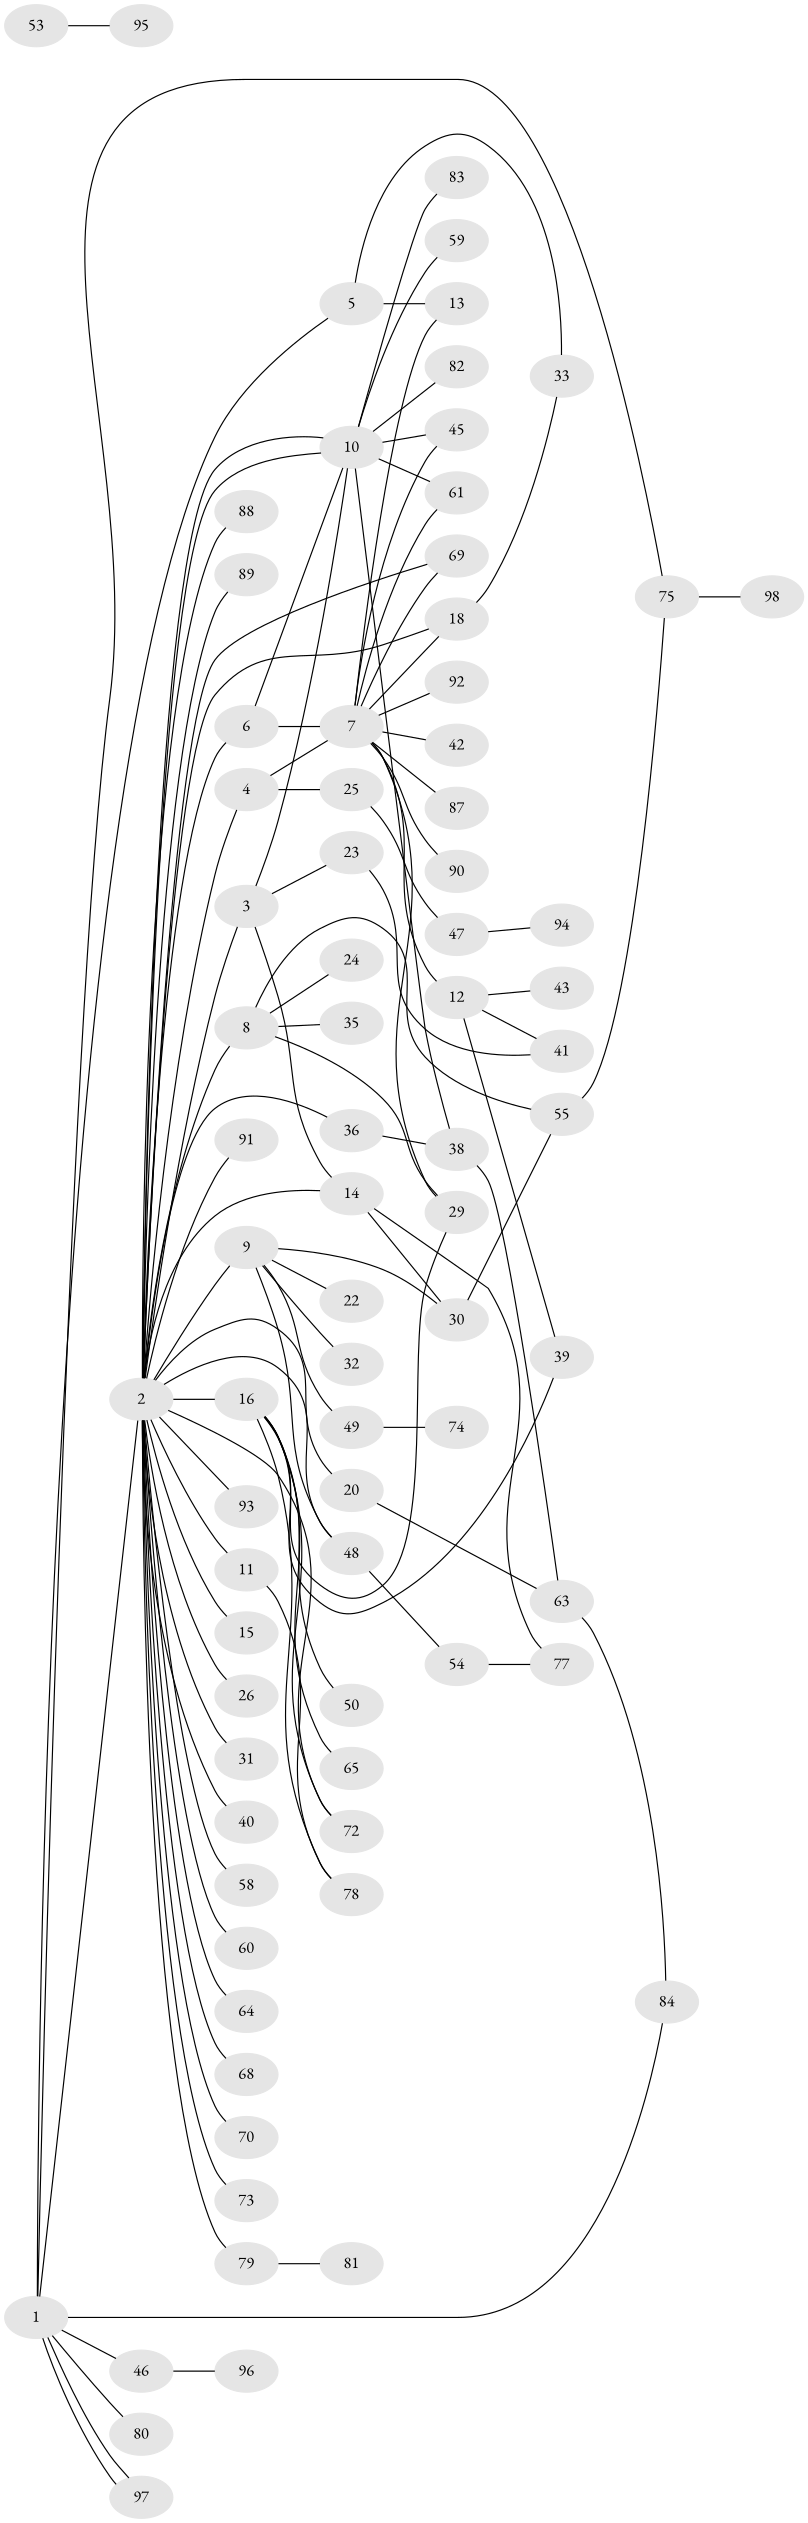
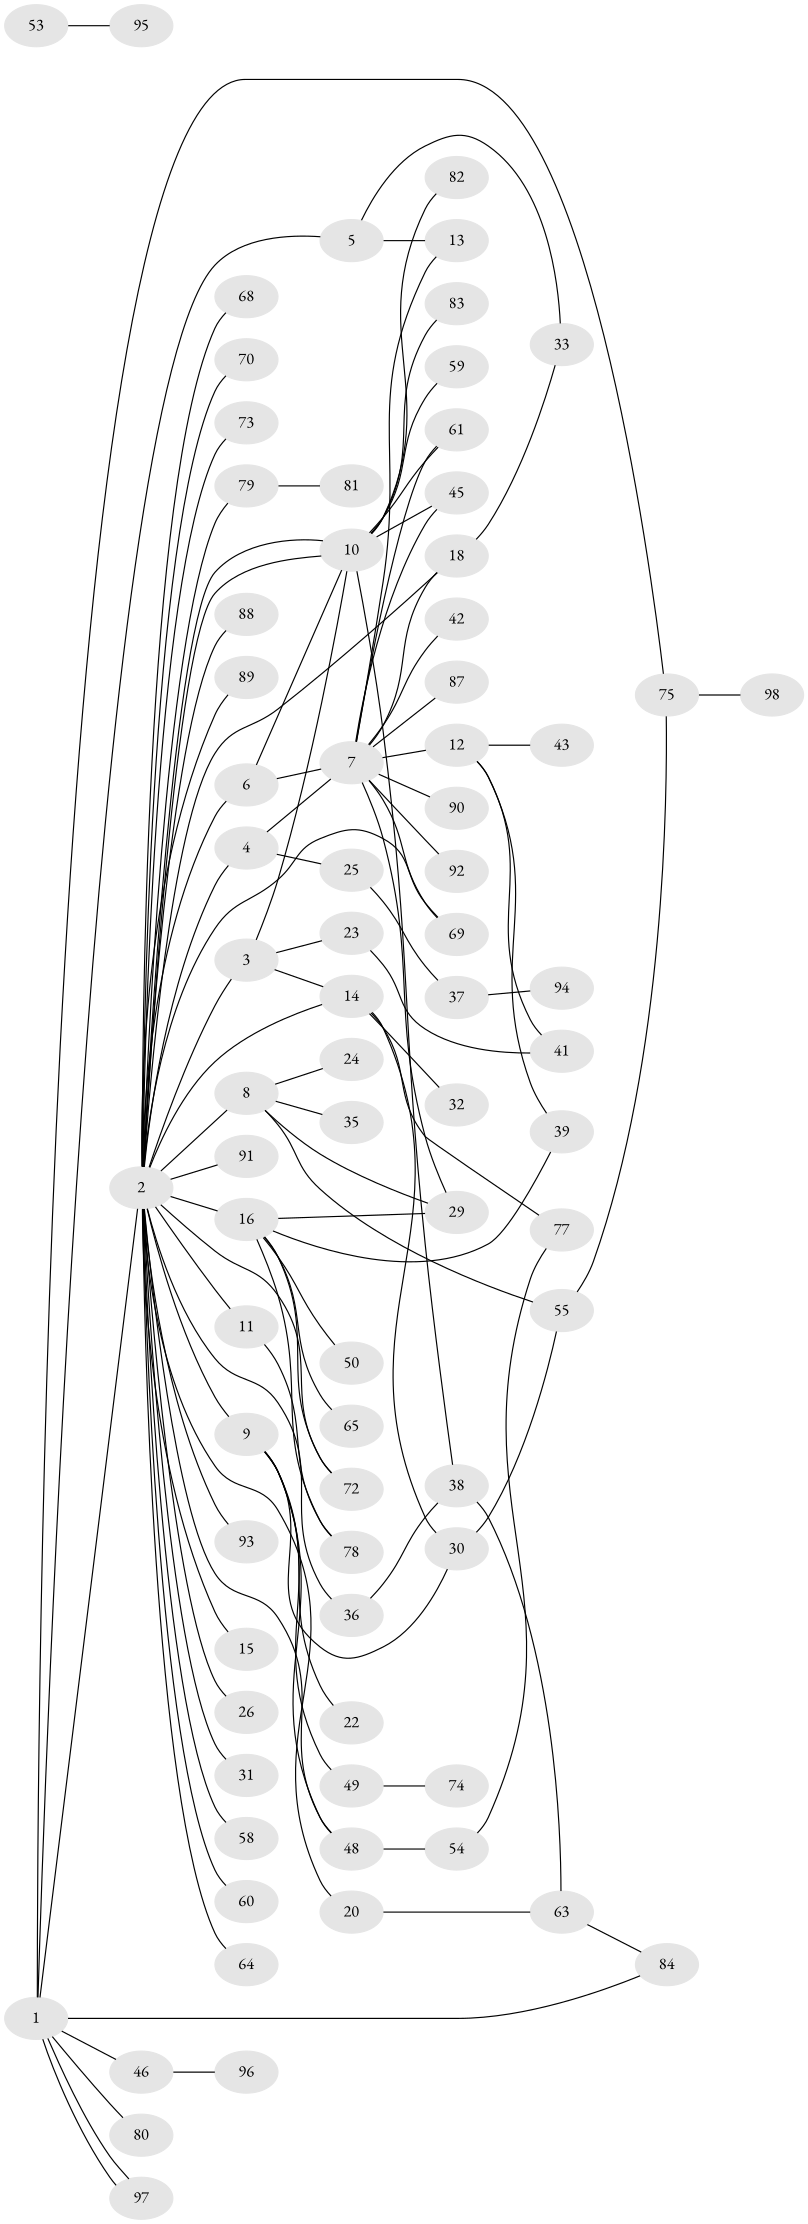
(457, 934) -> (457, 998)
(297, 1307) -> (401, 1047)
(246, 1822) -> none
